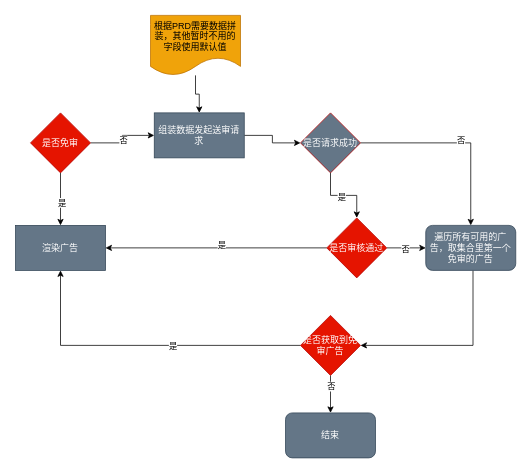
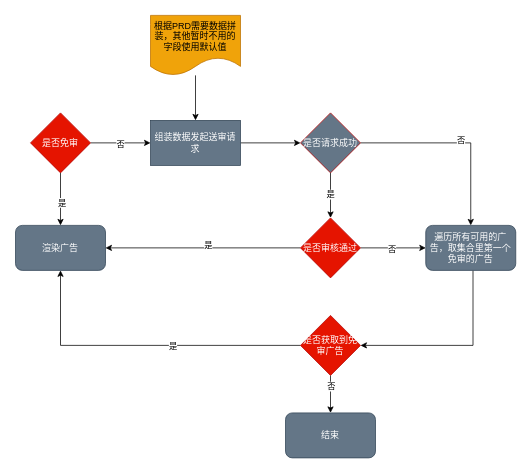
(199, 135) -> (195, 143)
(60, 248) -> (60, 248)
(357, 248) -> (330, 248)
